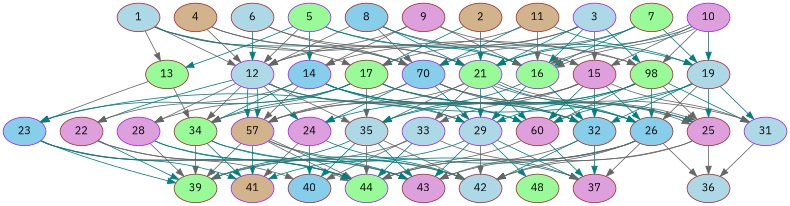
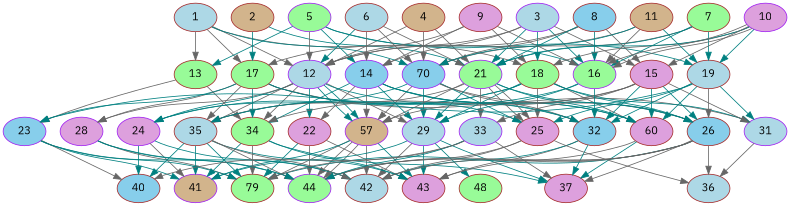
none -> (367, 42)
(652, 74) -> (538, 74)
none -> (196, 156)
(196, 188) -> (253, 188)
